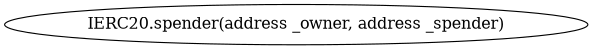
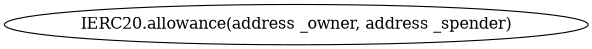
(296, 25) -> (296, 25)
